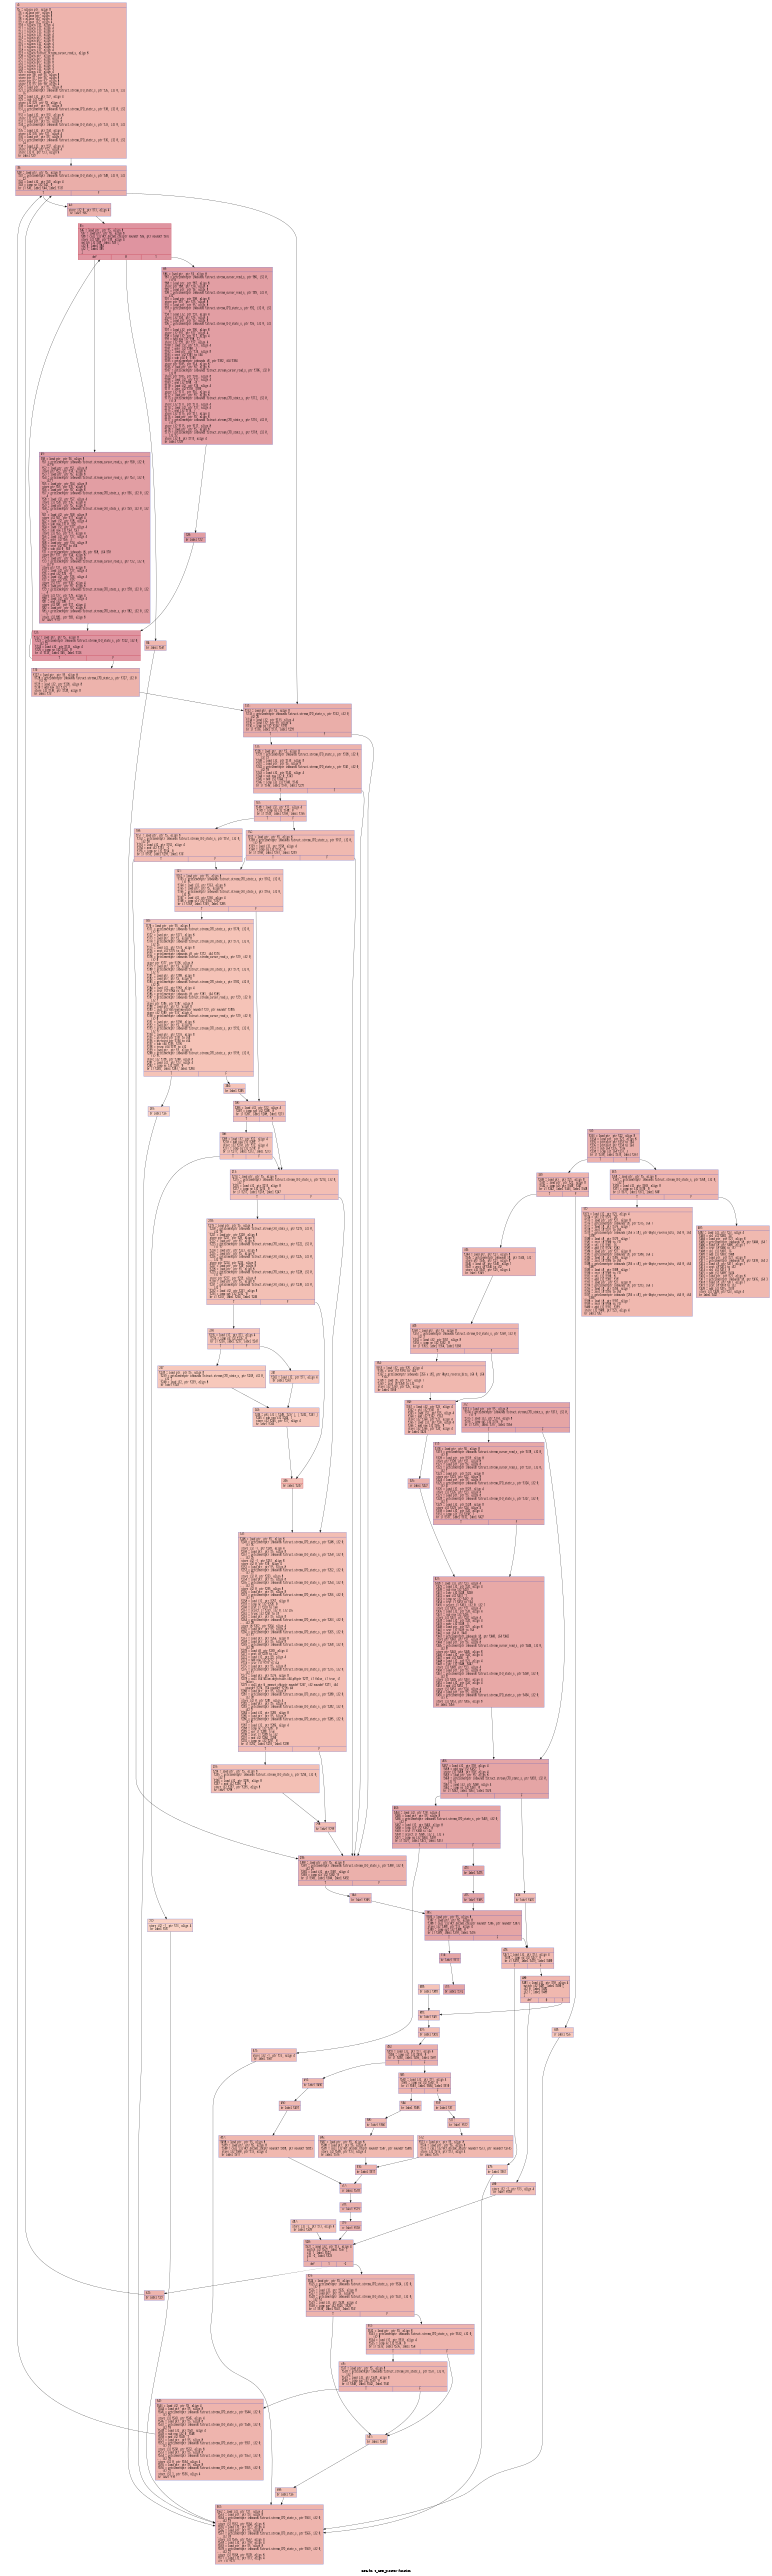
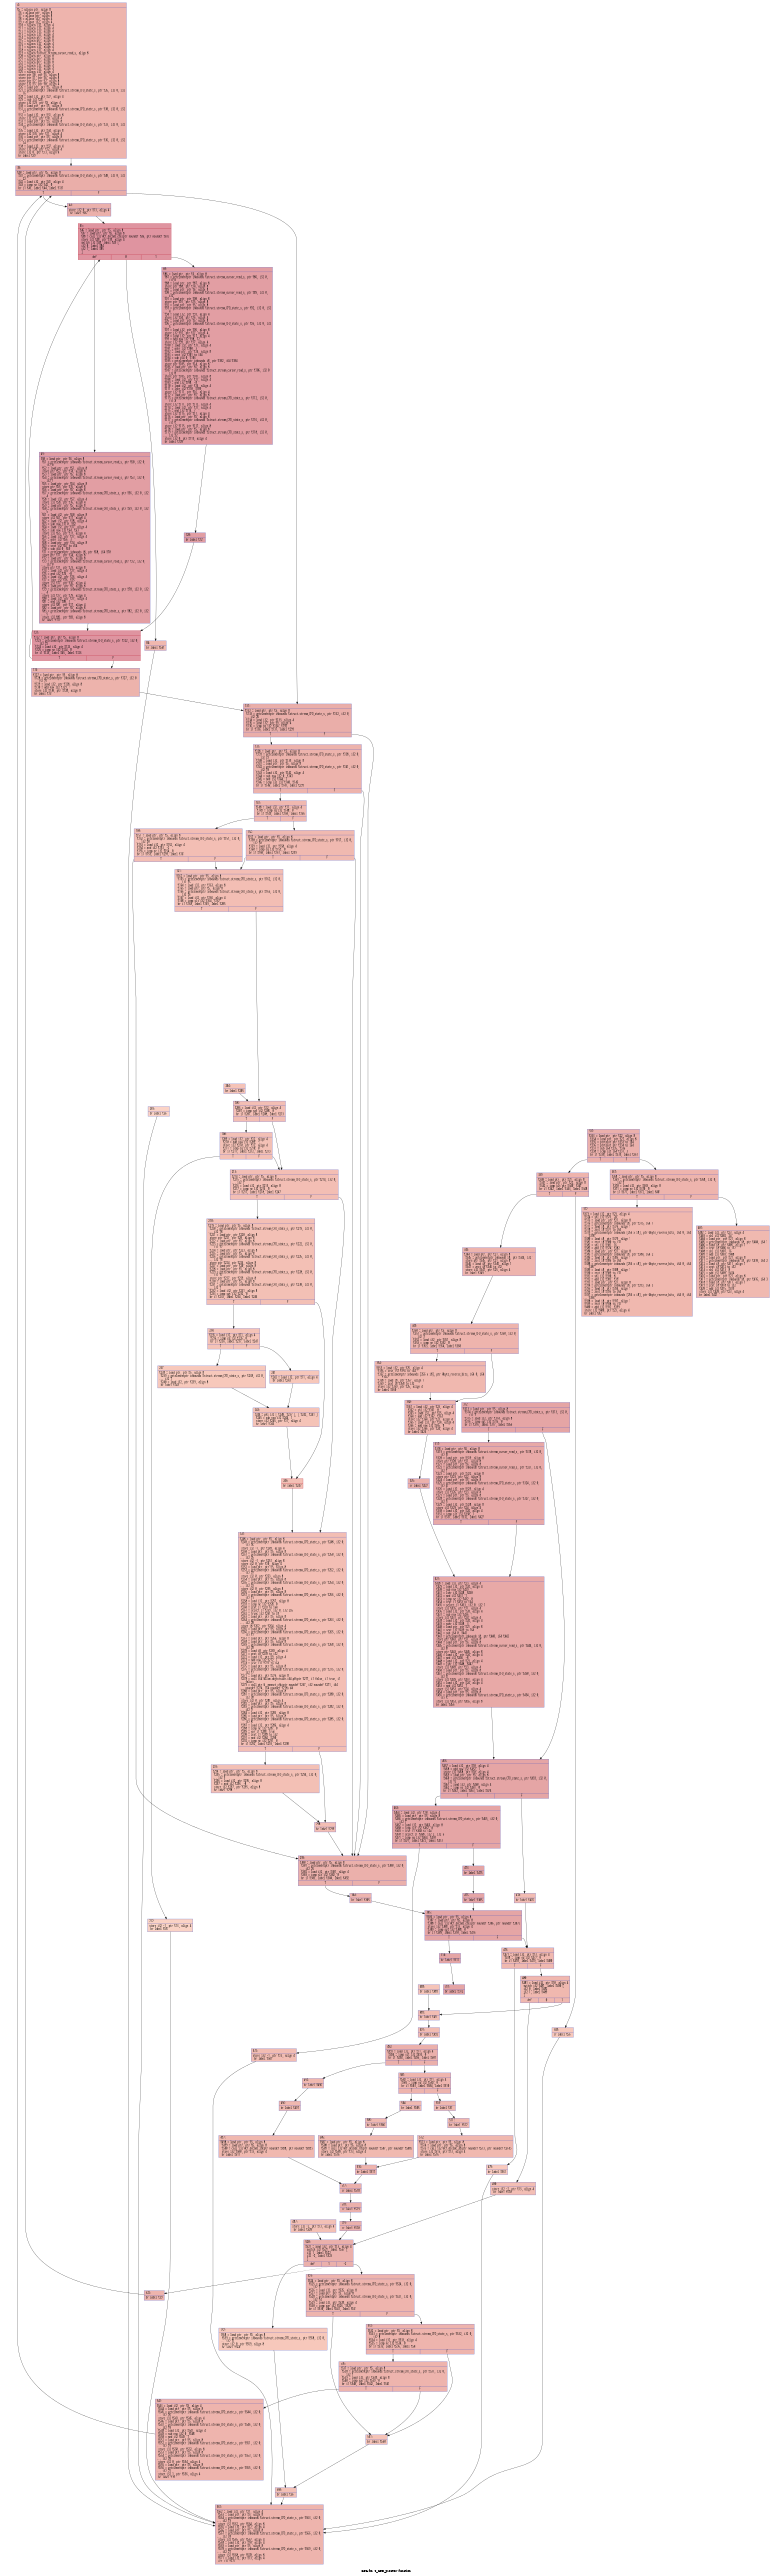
(199, 998) -> none
none -> (273, 2339)
